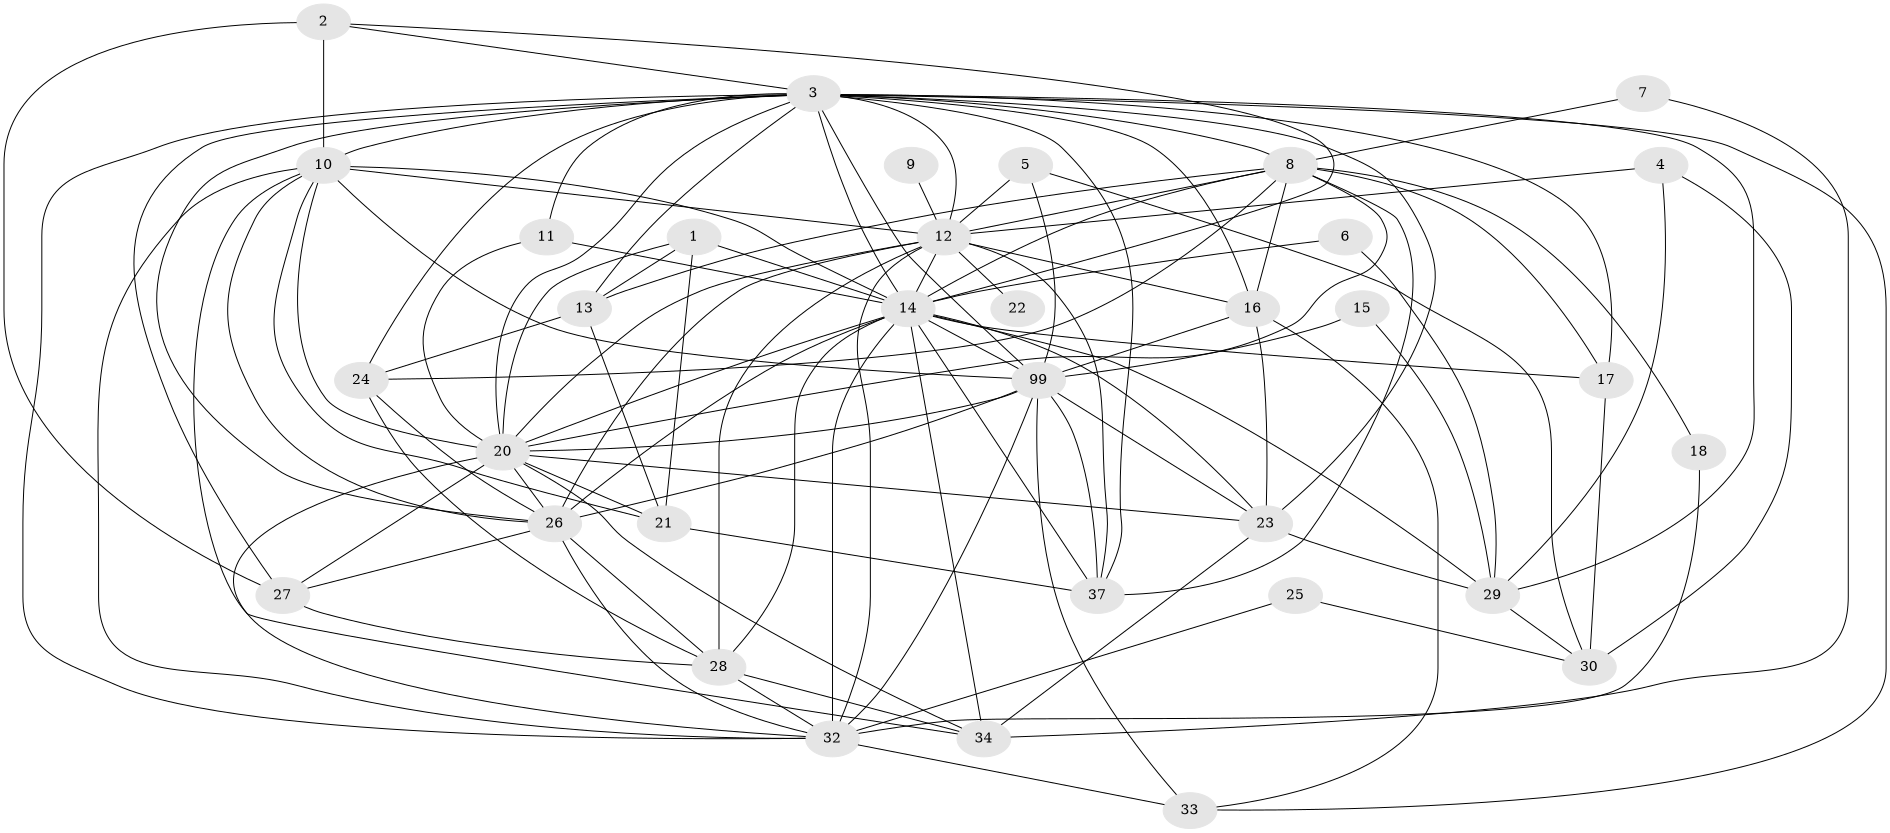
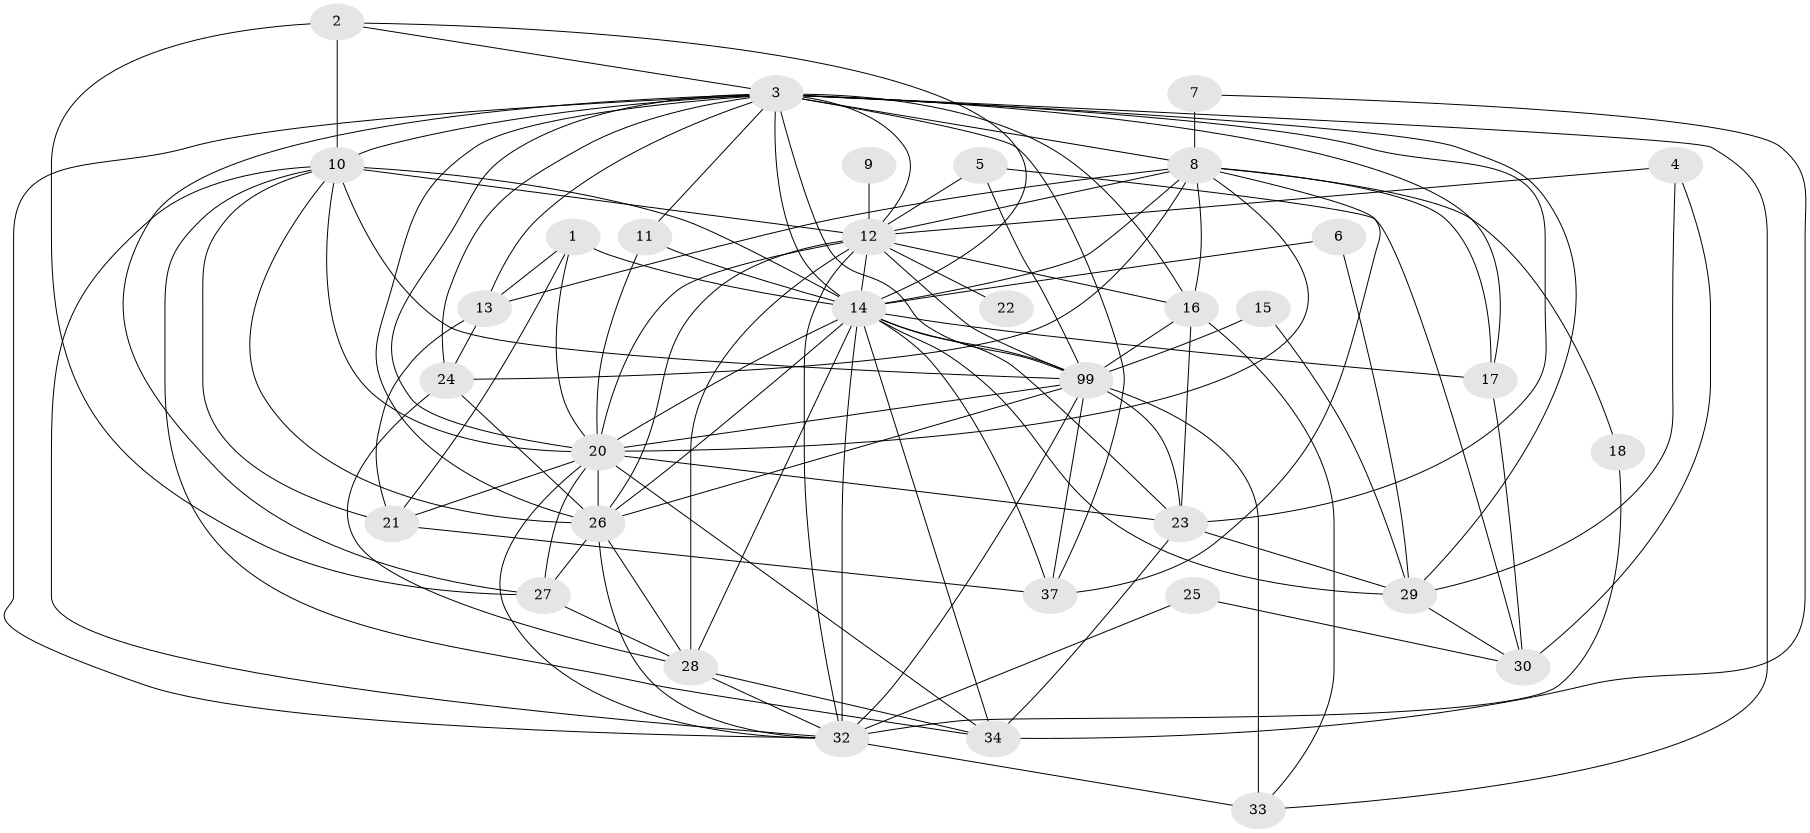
(1100, 389) -> (958, 316)
